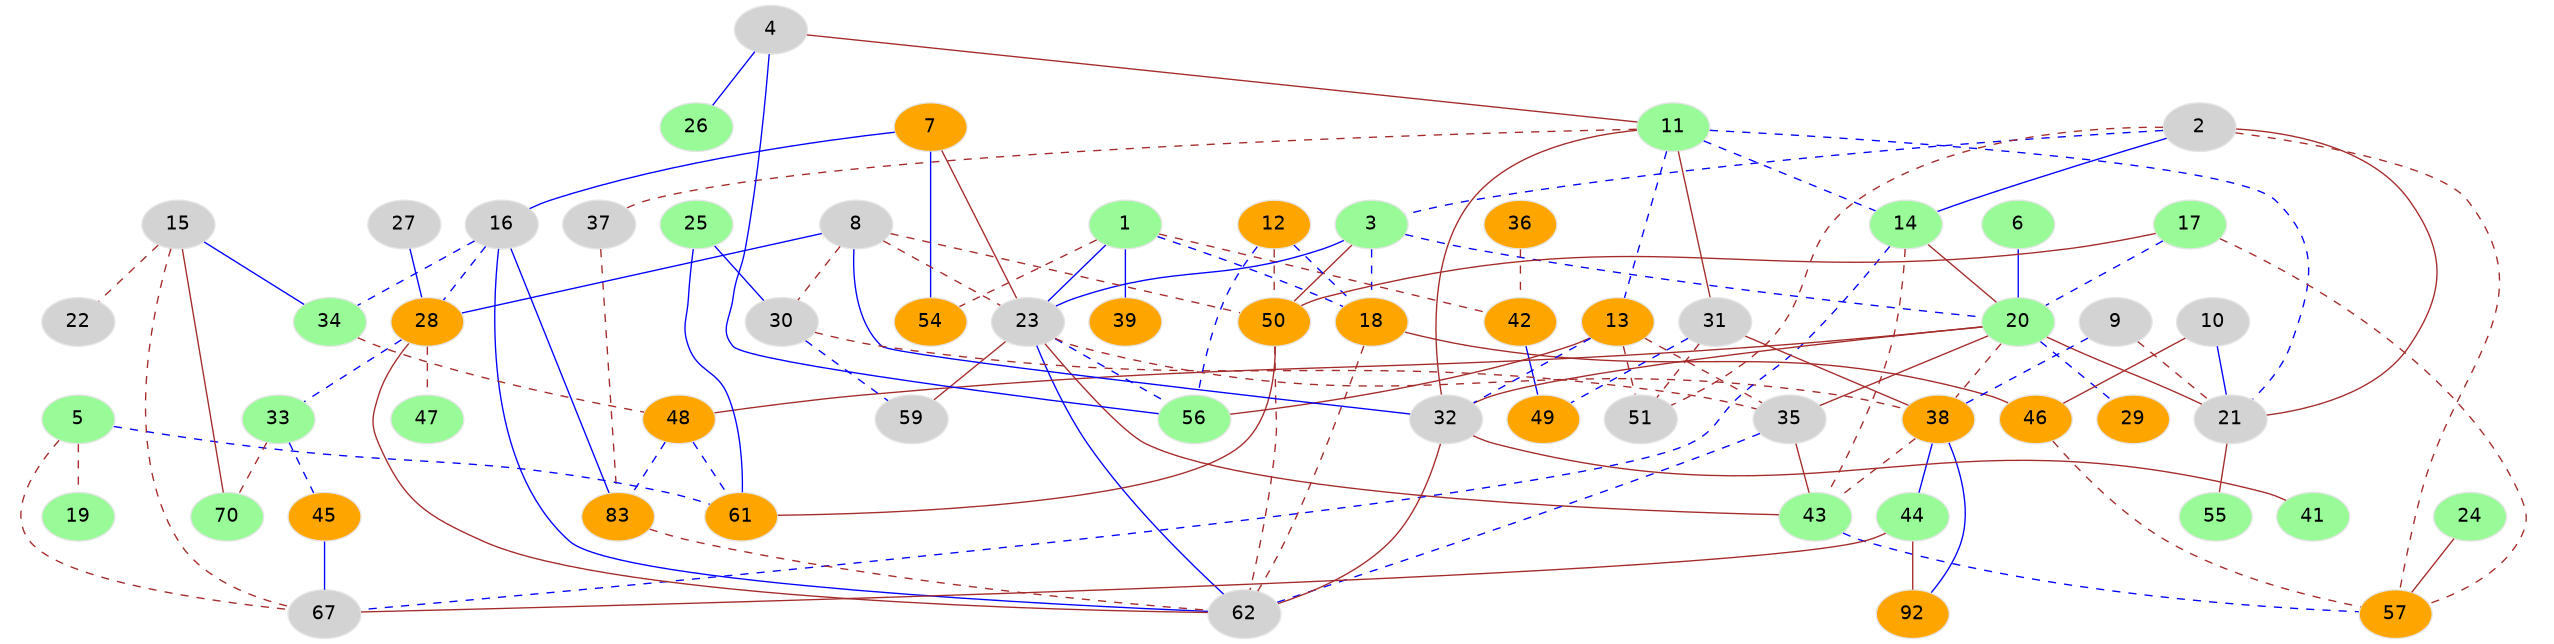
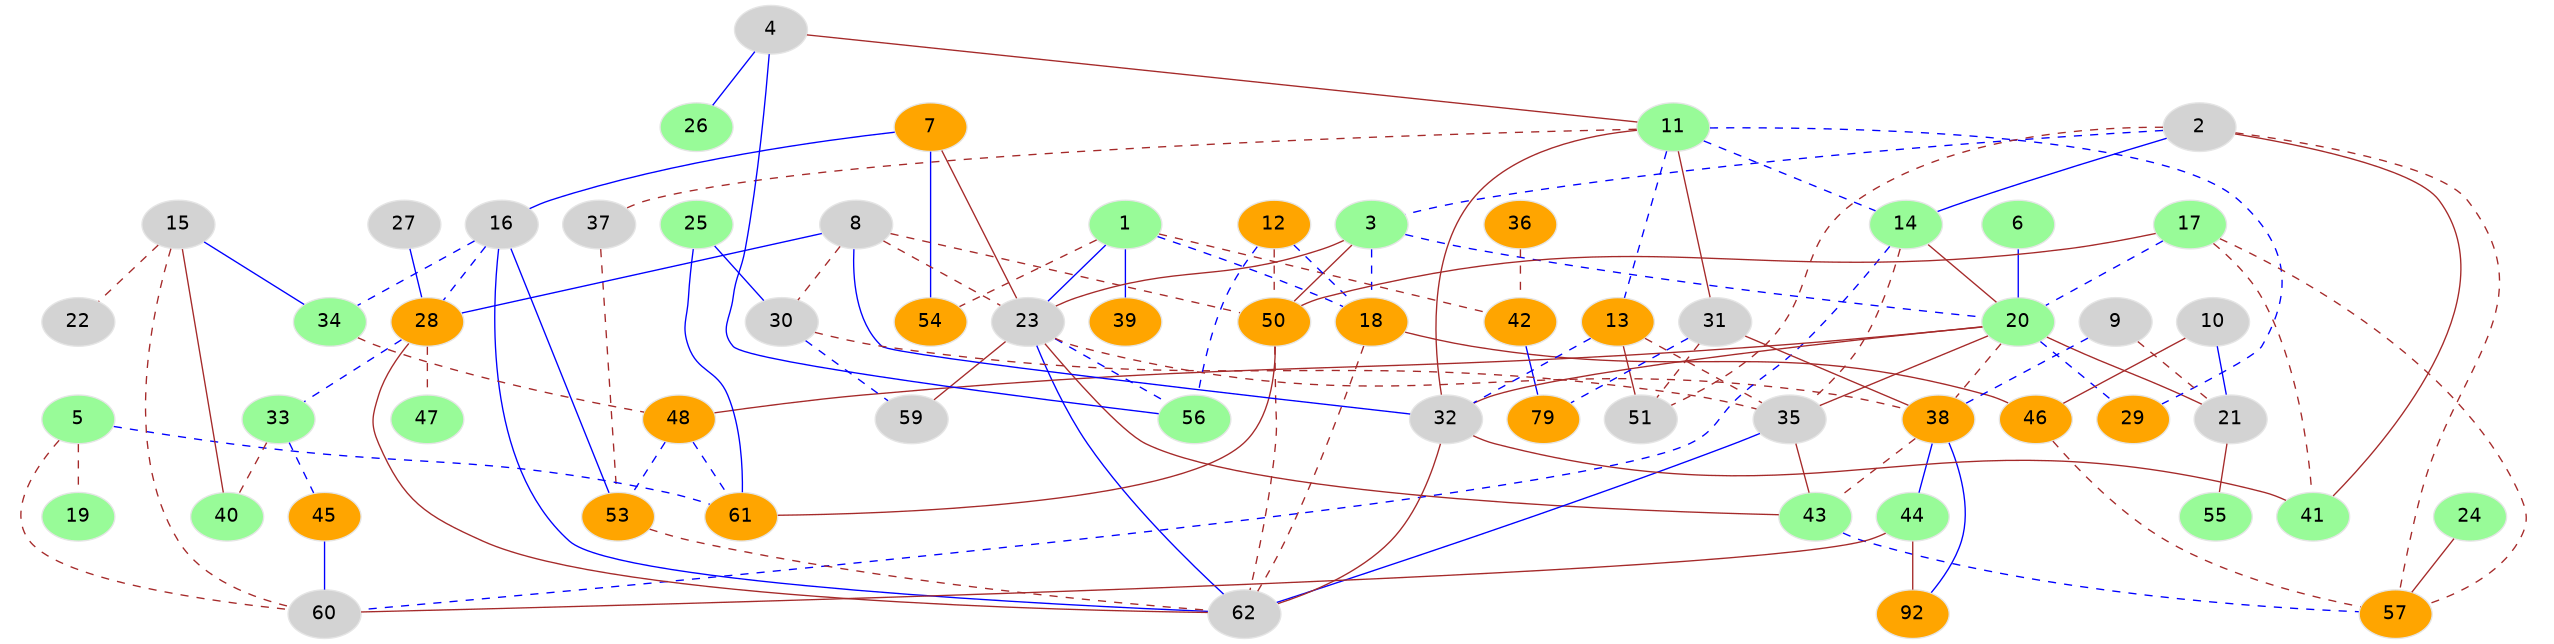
(2126, 165) -> (2138, 159)
(2436, 258) -> (2459, 257)
(1200, 273) -> (1200, 273)
none -> (2287, 357)
(1886, 364) -> (1870, 328)
(1629, 370) -> (1629, 370)
(1367, 394) -> none
(1543, 419) -> (1543, 419)
(227, 517) -> (227, 517)
(618, 517) -> (618, 517)
(1519, 521) -> (1519, 521)
(325, 614) -> (325, 614)
